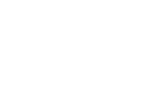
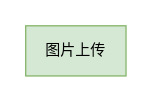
none -> (76, 51)
